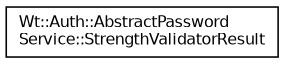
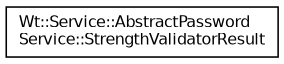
(142, 32) -> (142, 32)
